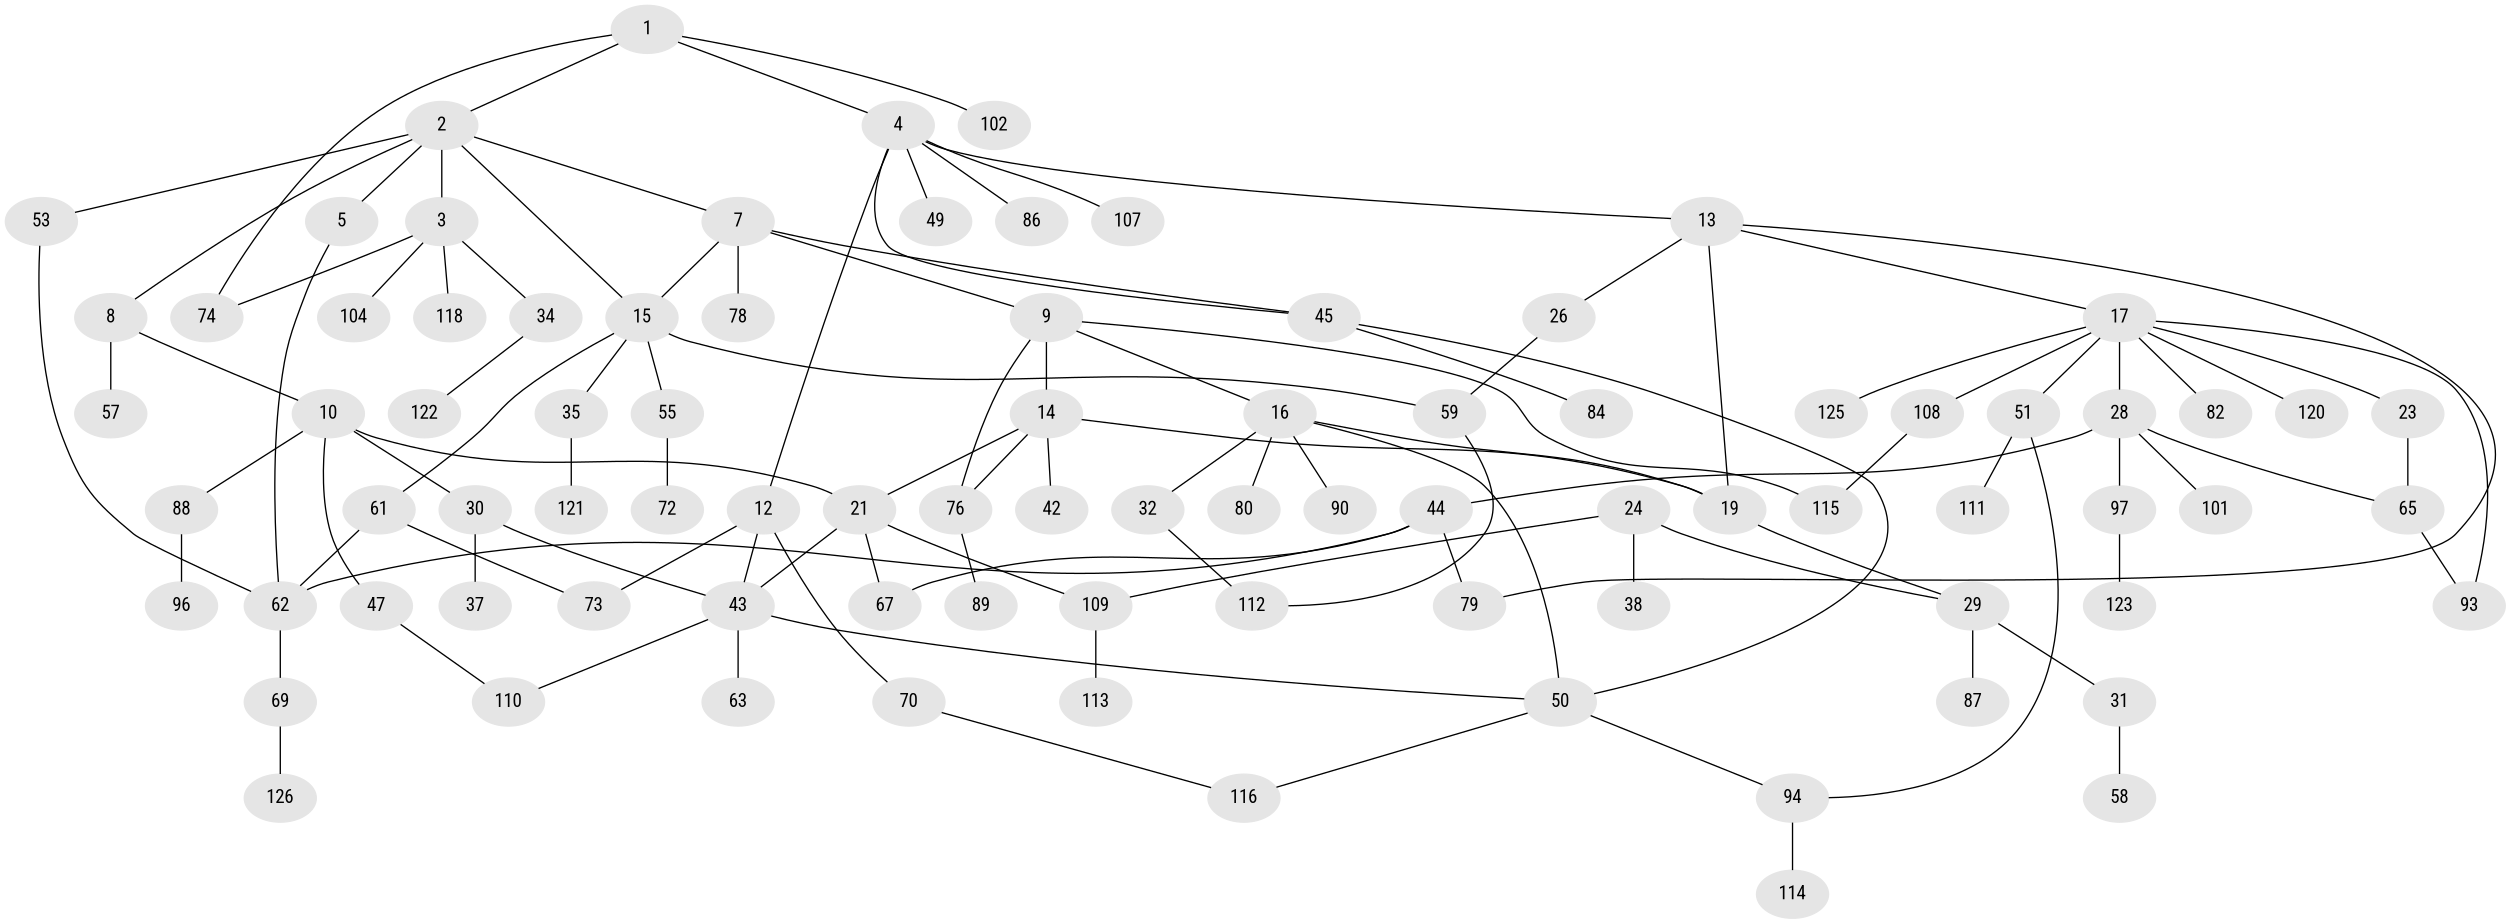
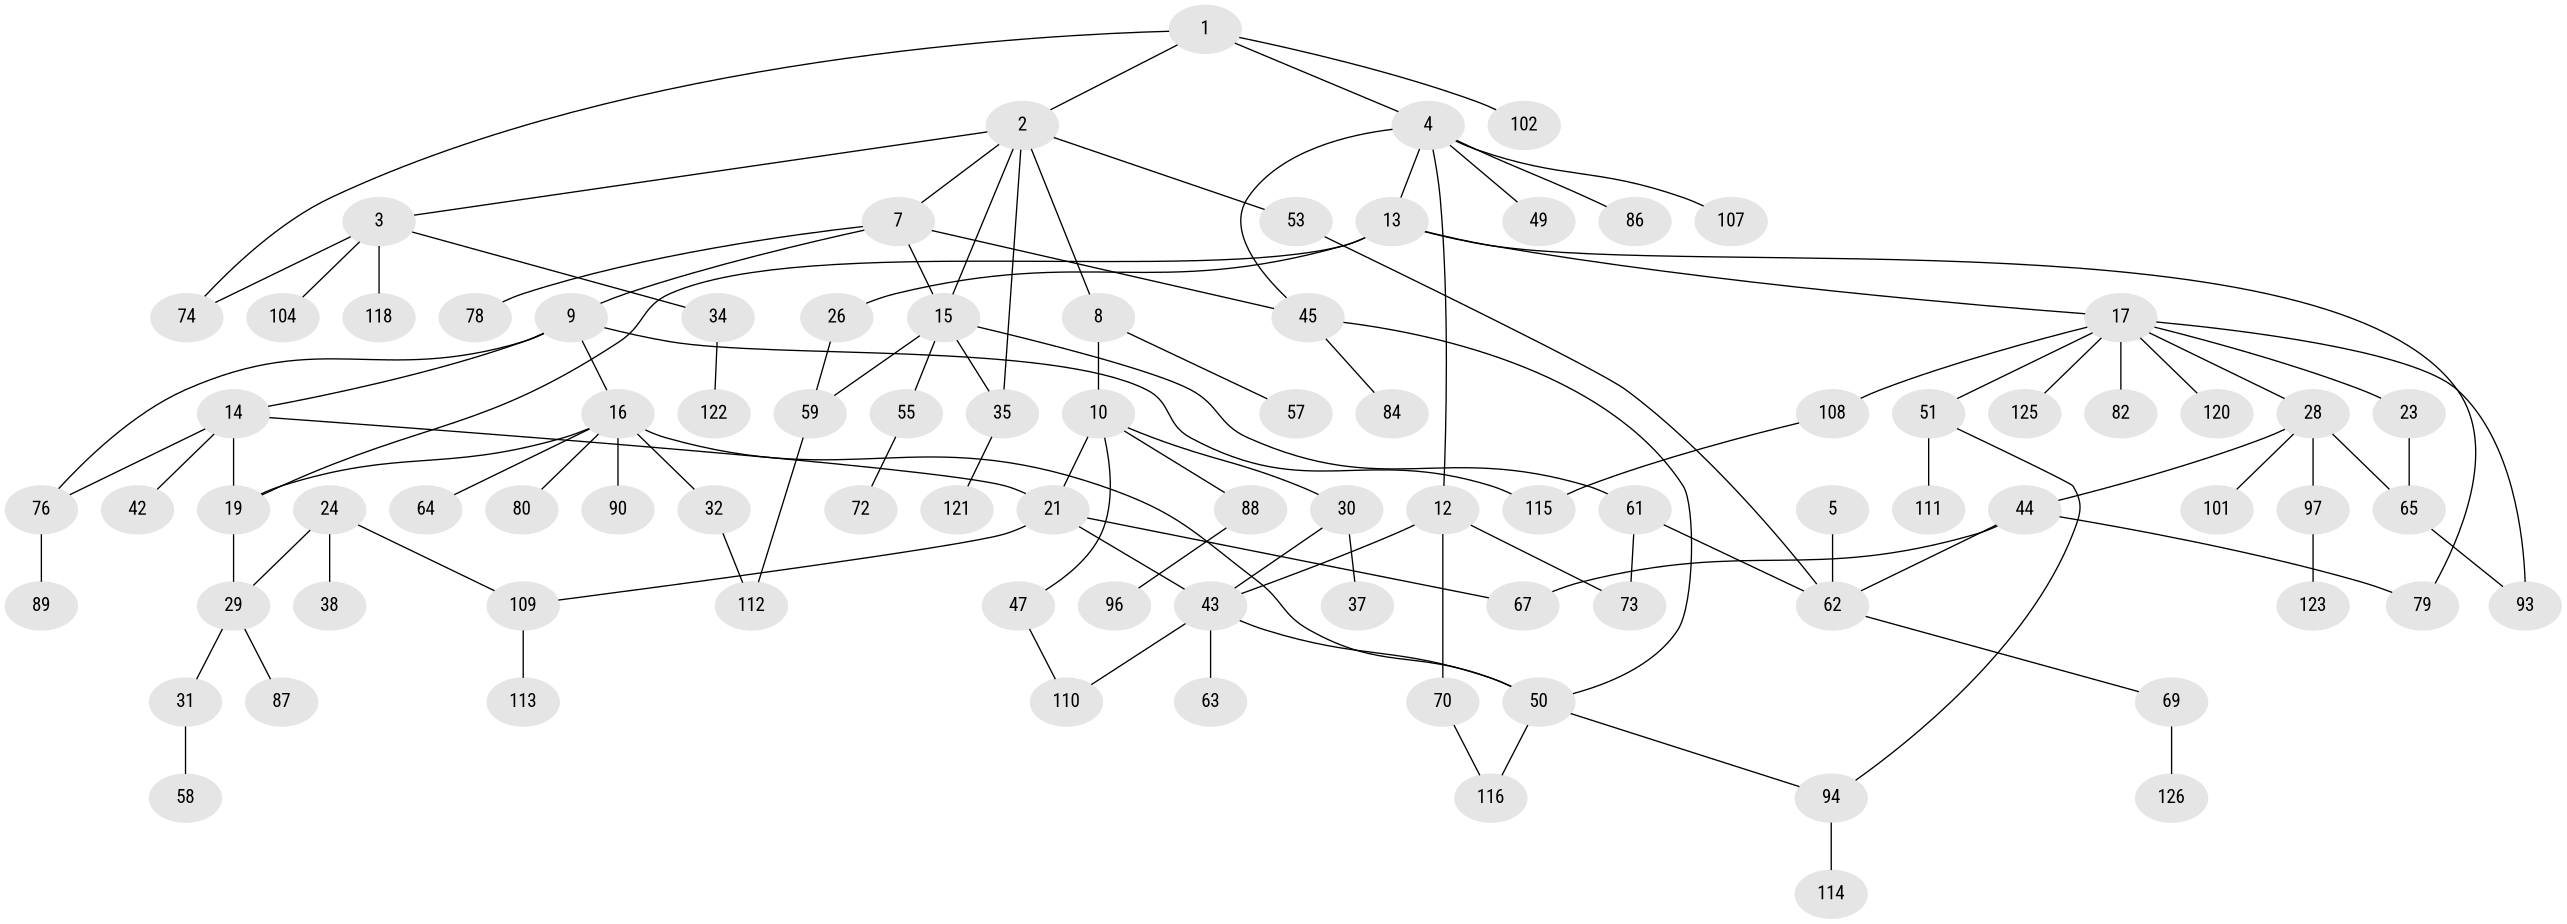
(392, 174) -> (1011, 288)
none -> (426, 510)
